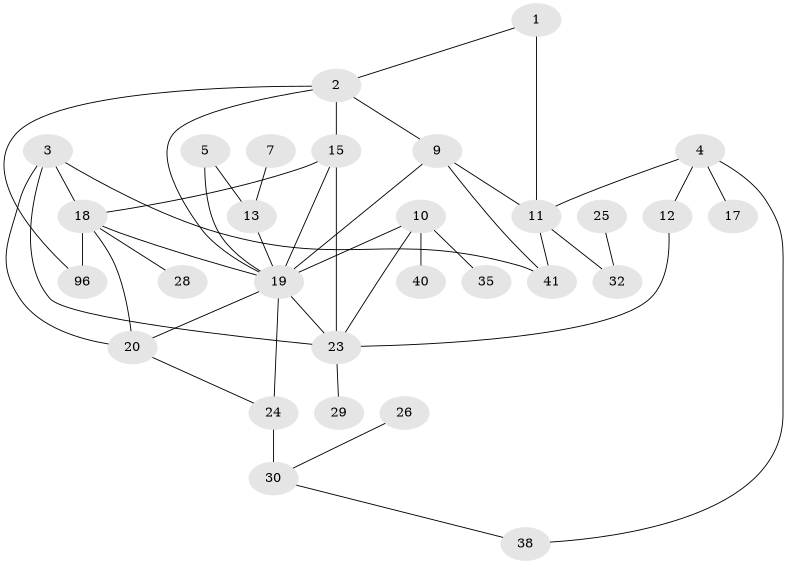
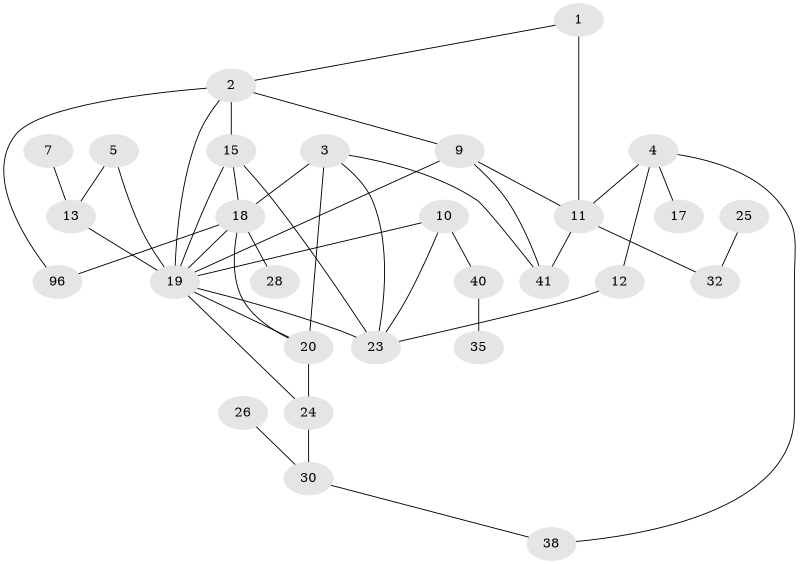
(451, 246) -> (479, 315)
(339, 413) -> none
